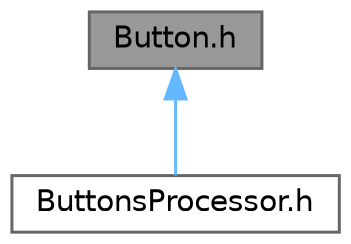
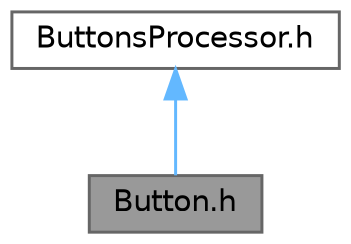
(176, 137) -> (176, 137)
